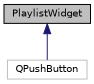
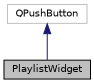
(47, 47) -> (47, 47)
